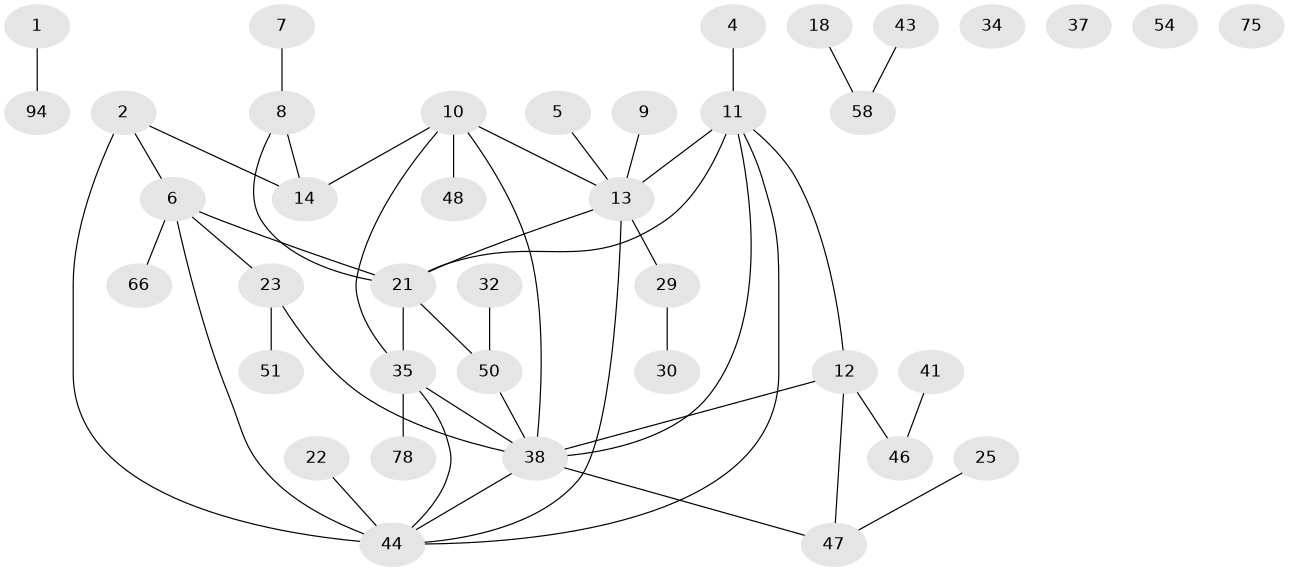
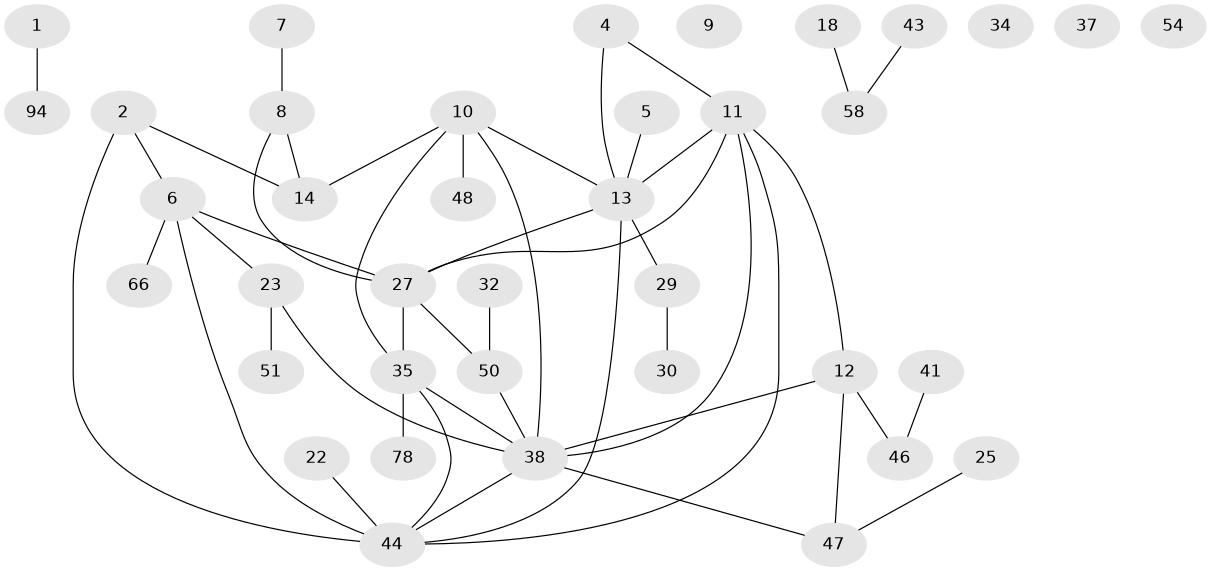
(1252, 26) -> none
(633, 156) -> (602, 114)
(403, 286) -> (403, 286)
